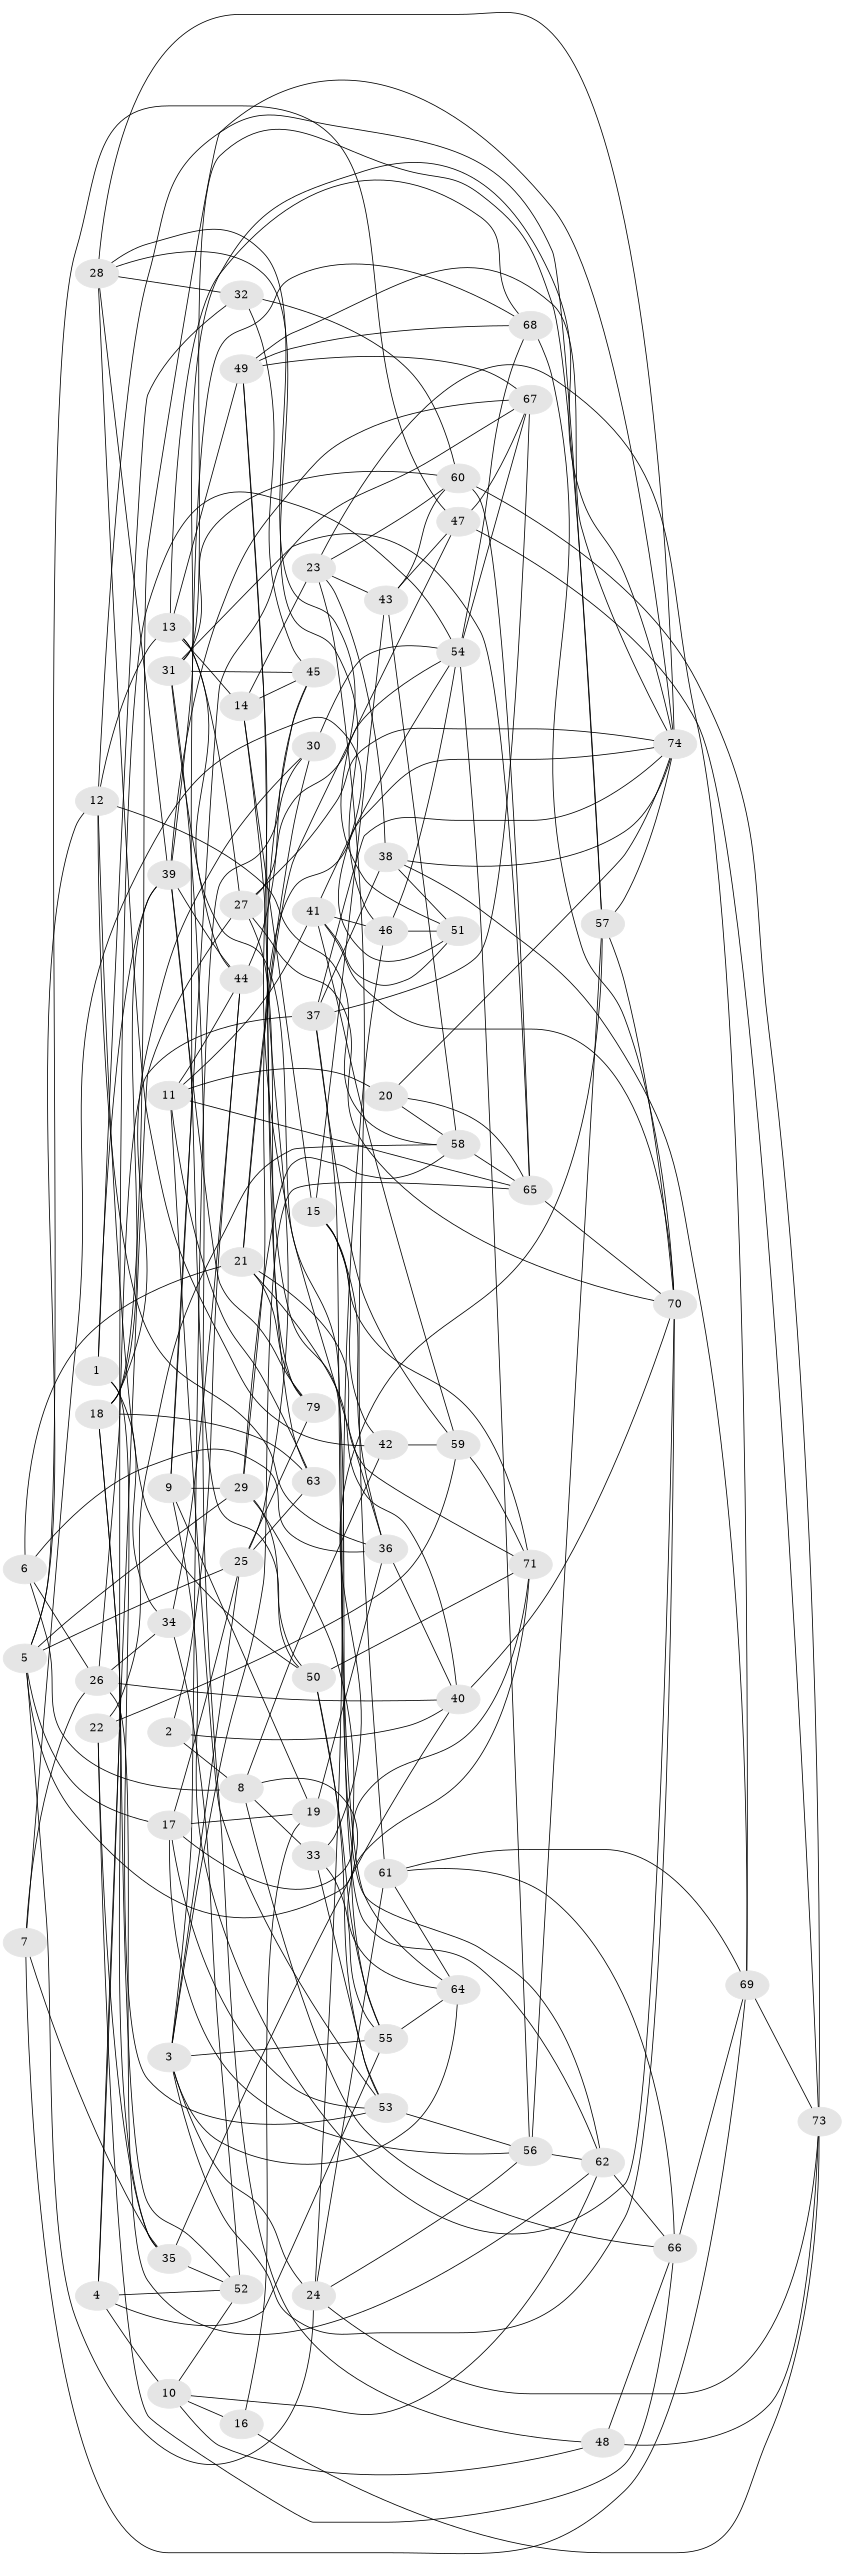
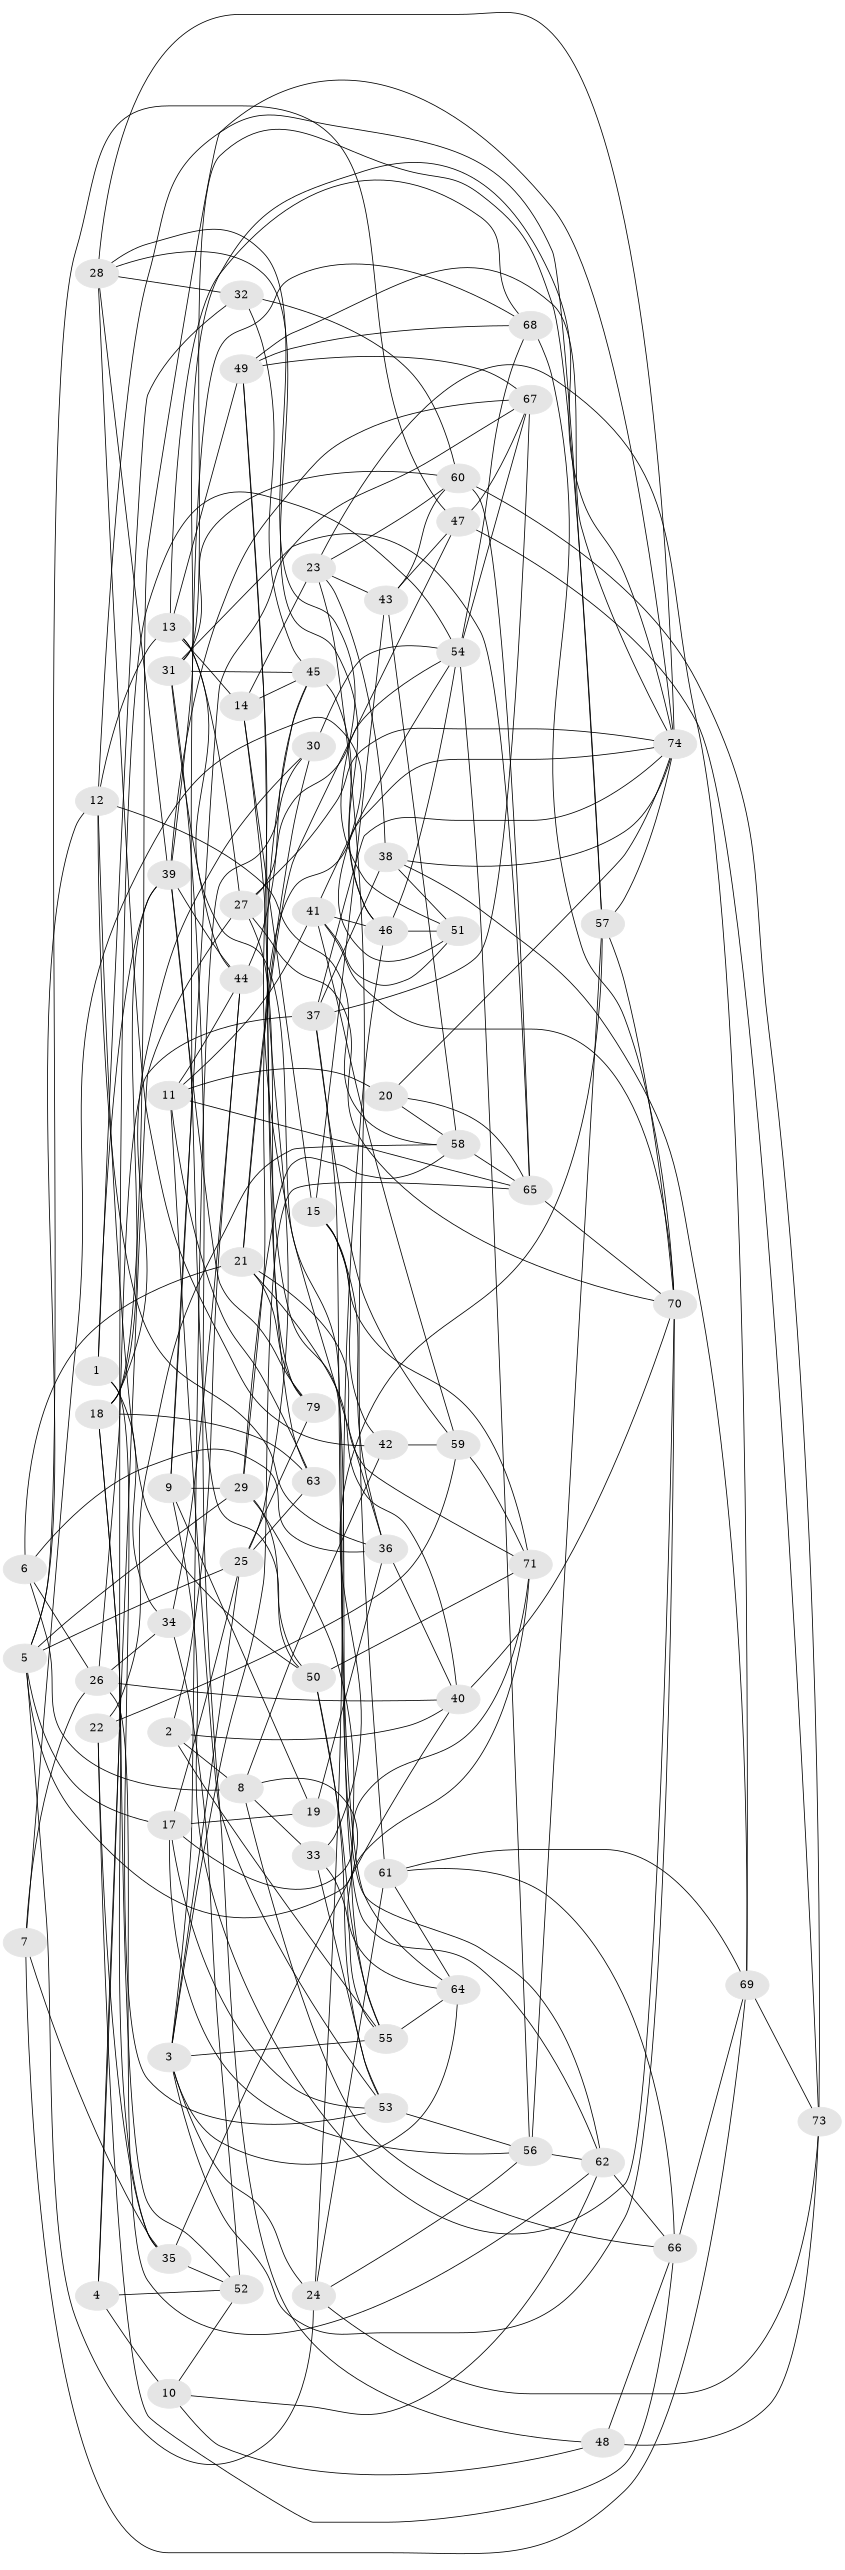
none -> (350, 802)
(290, 2252) -> (279, 1895)
(242, 2424) -> none
